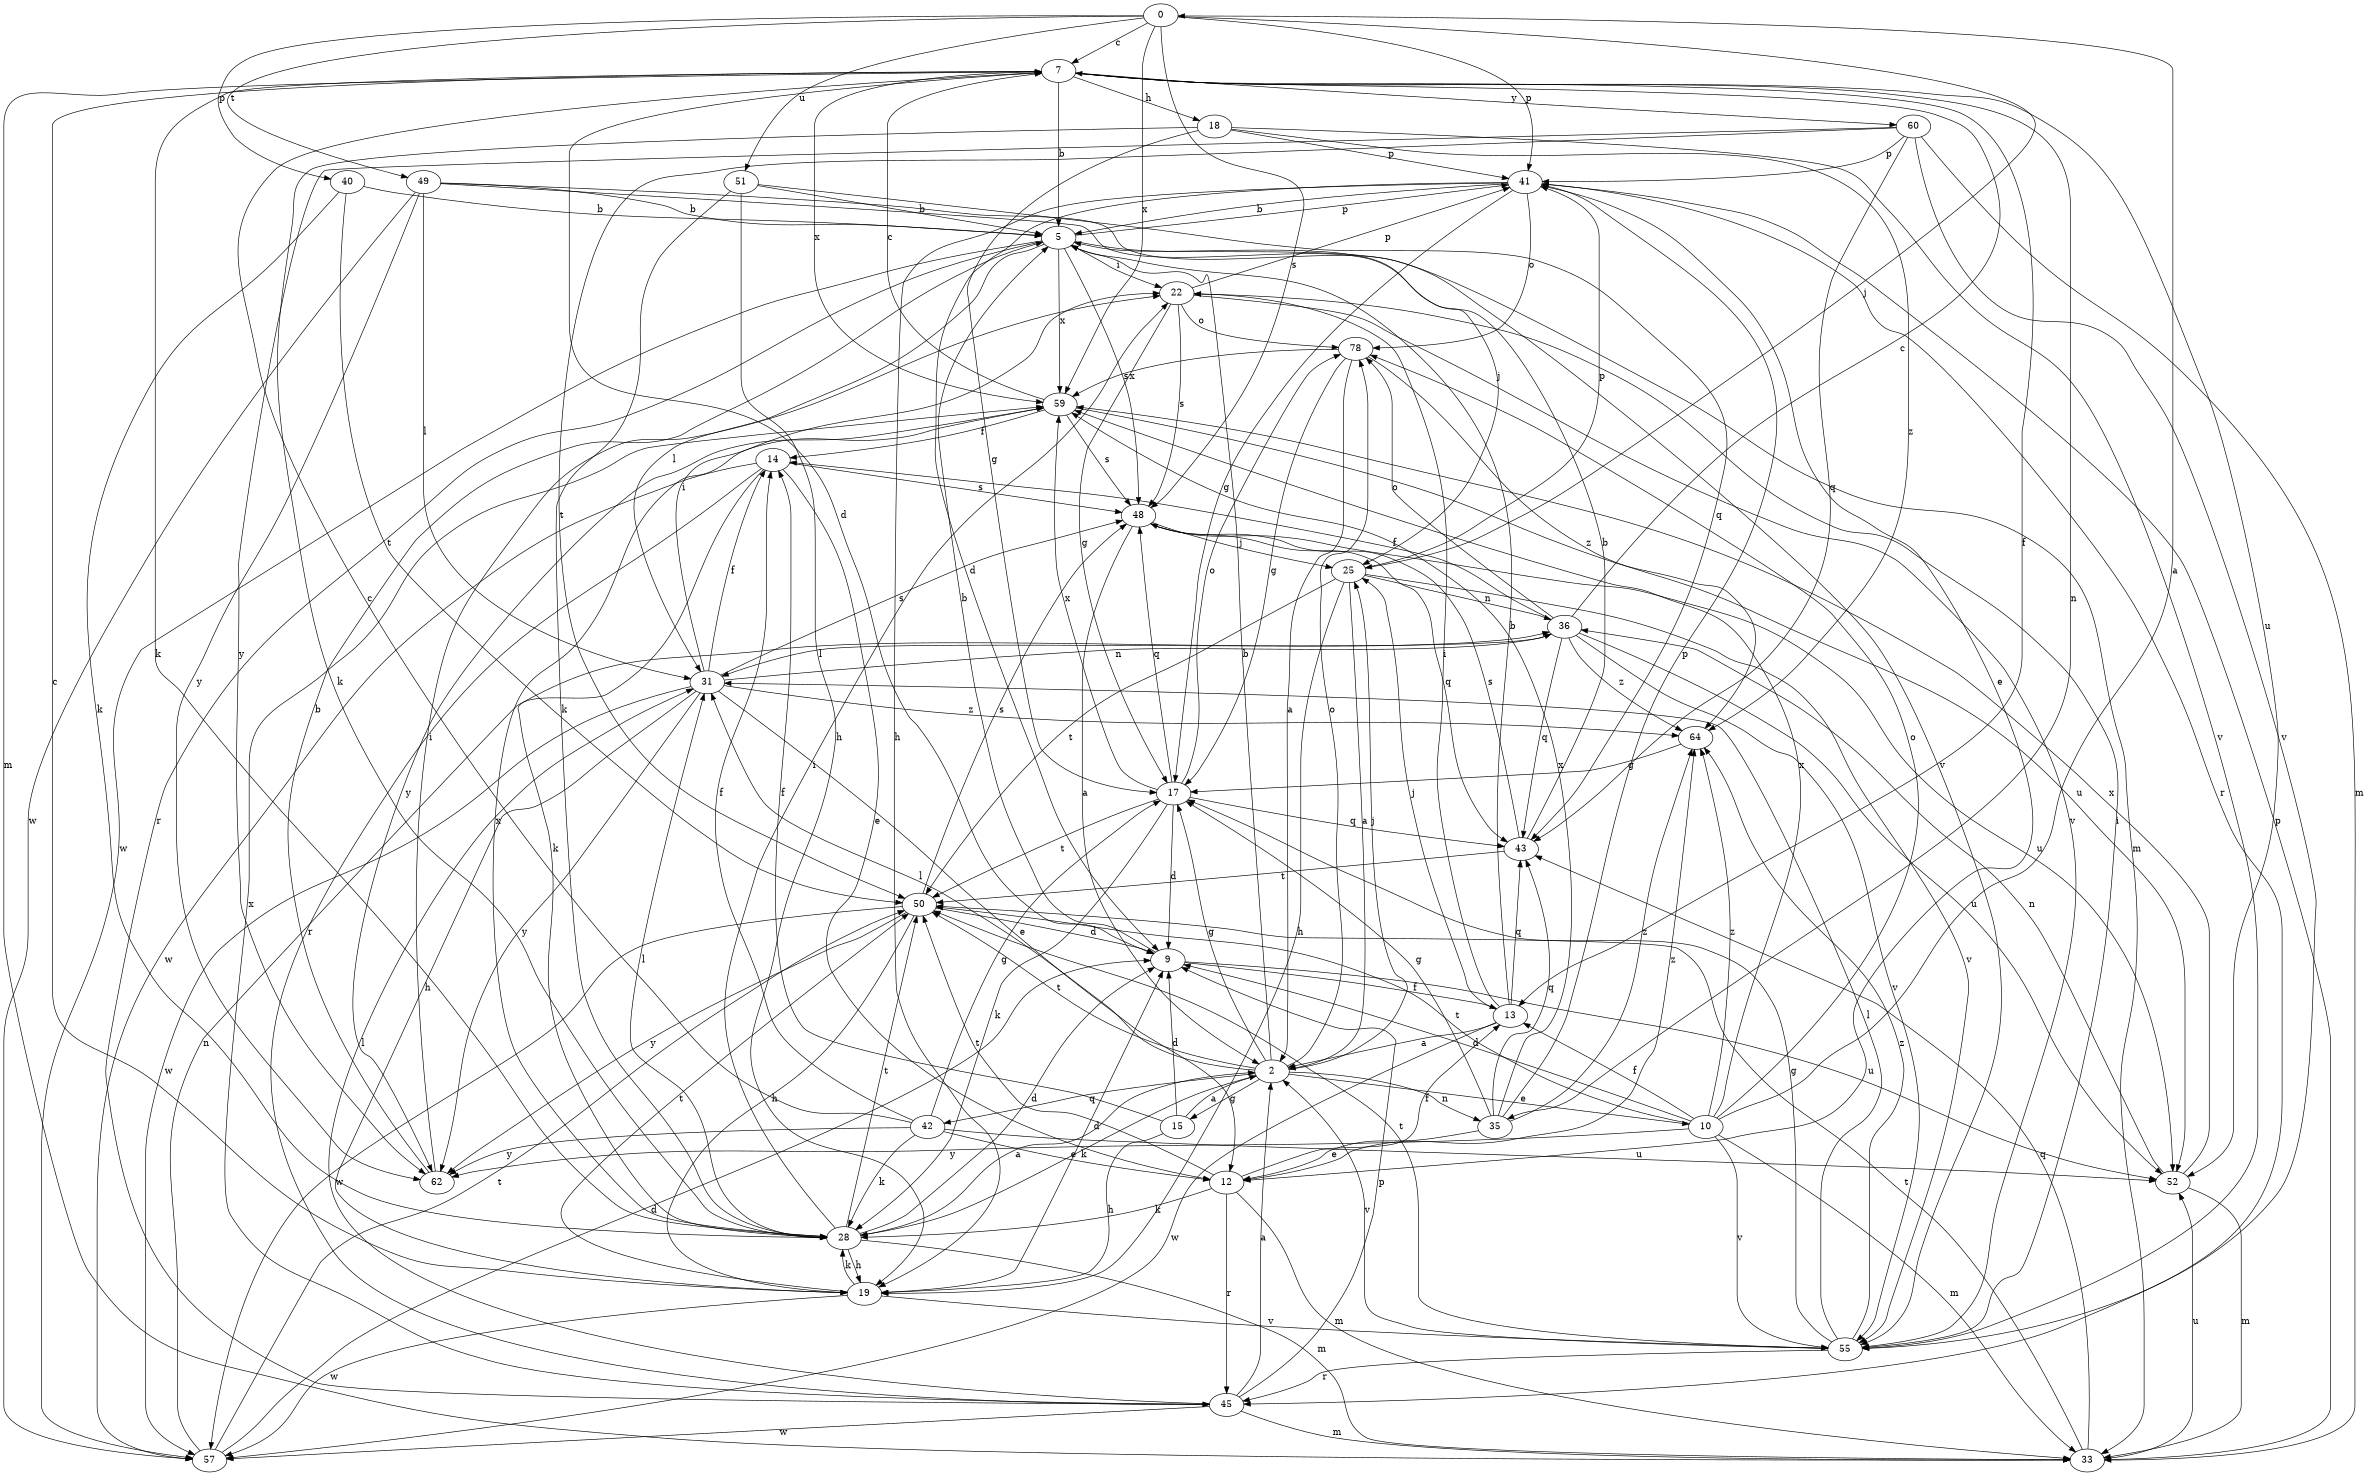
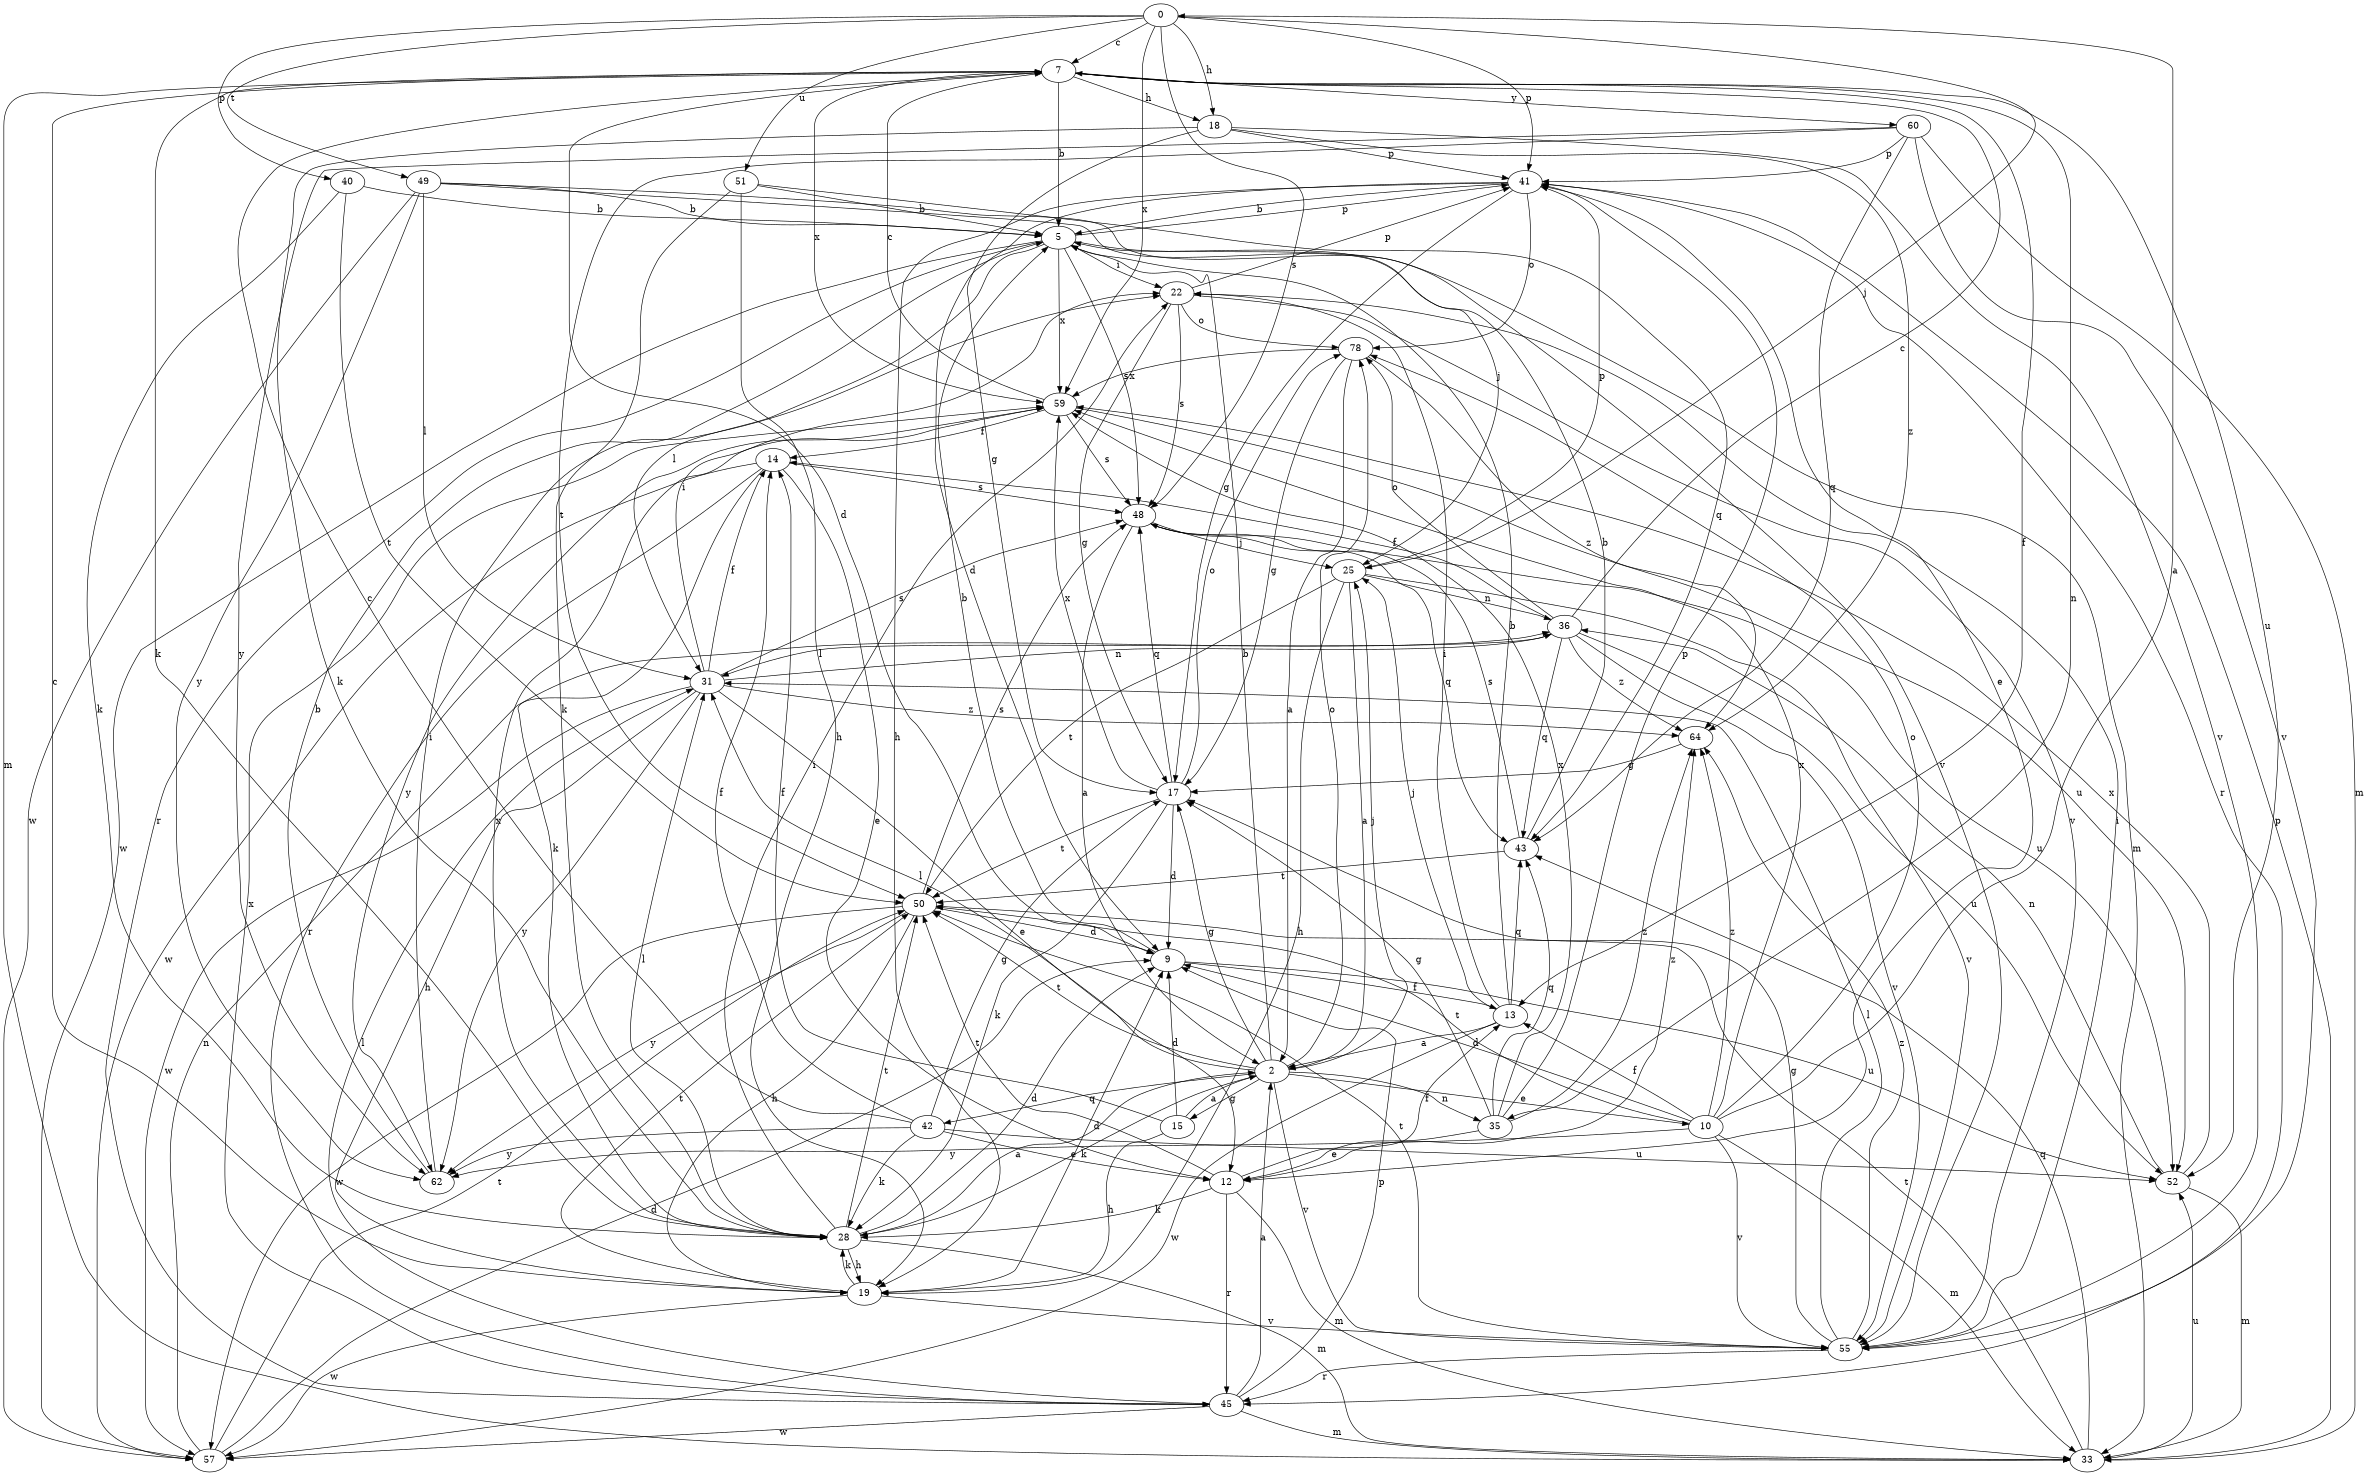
none -> (1200, 62)
(1343, 825) -> none
(1417, 1328) -> (1352, 1322)
